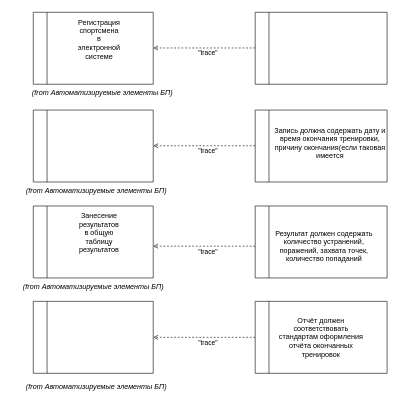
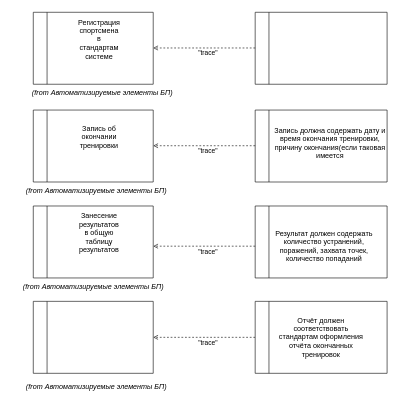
(99, 39) -> (99, 39)
none -> (99, 137)
